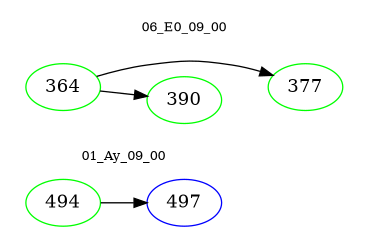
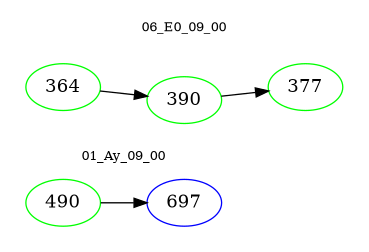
(178, 62) -> (238, 94)
(63, 203) -> (63, 203)
(184, 203) -> (184, 203)
